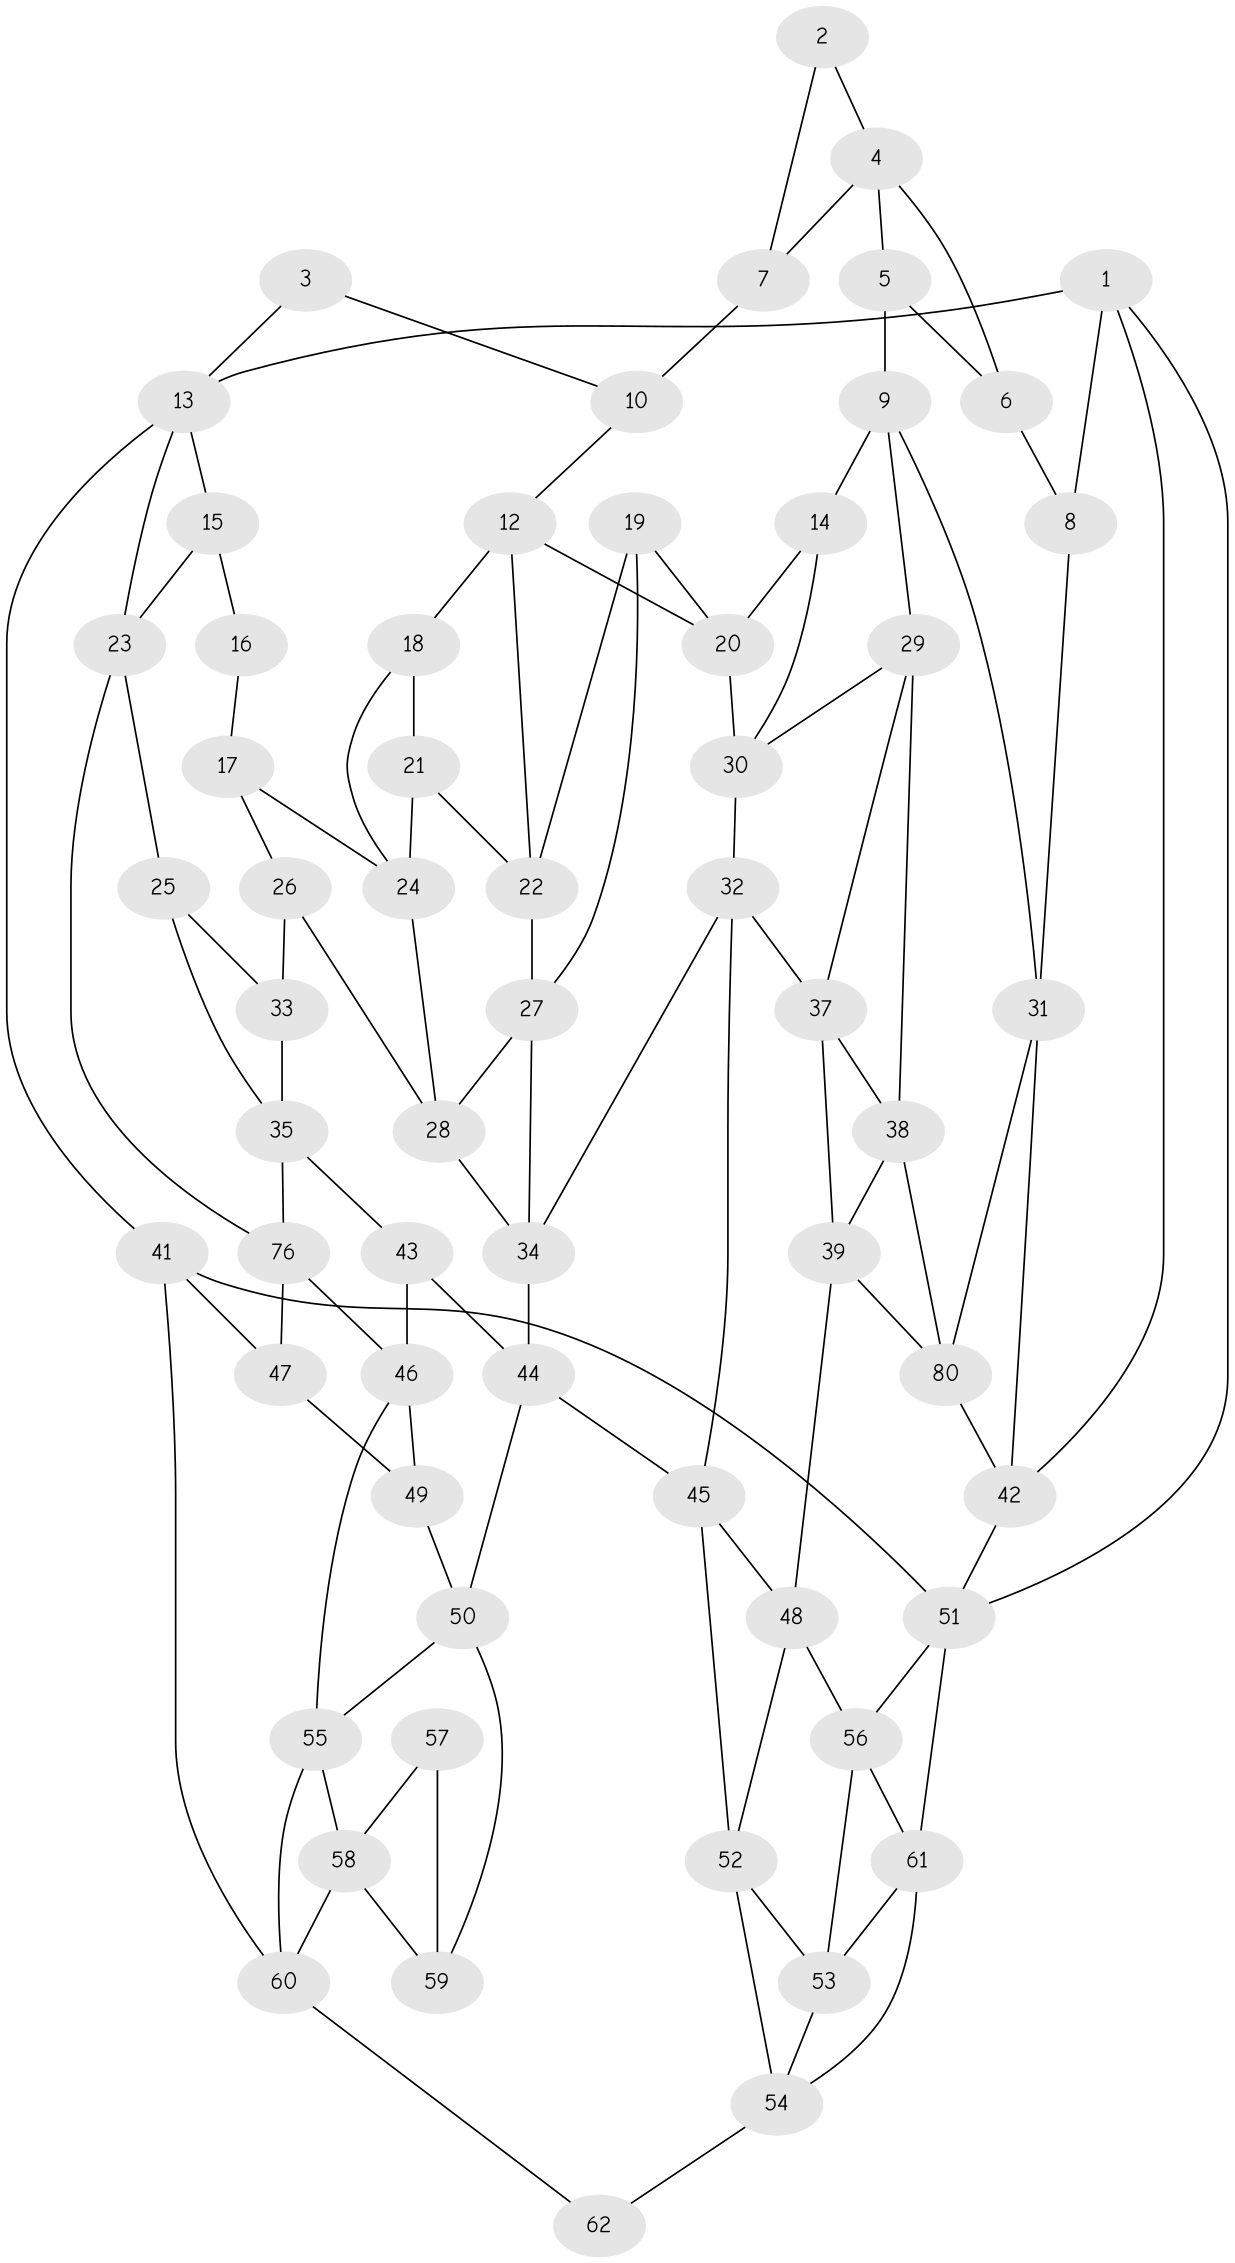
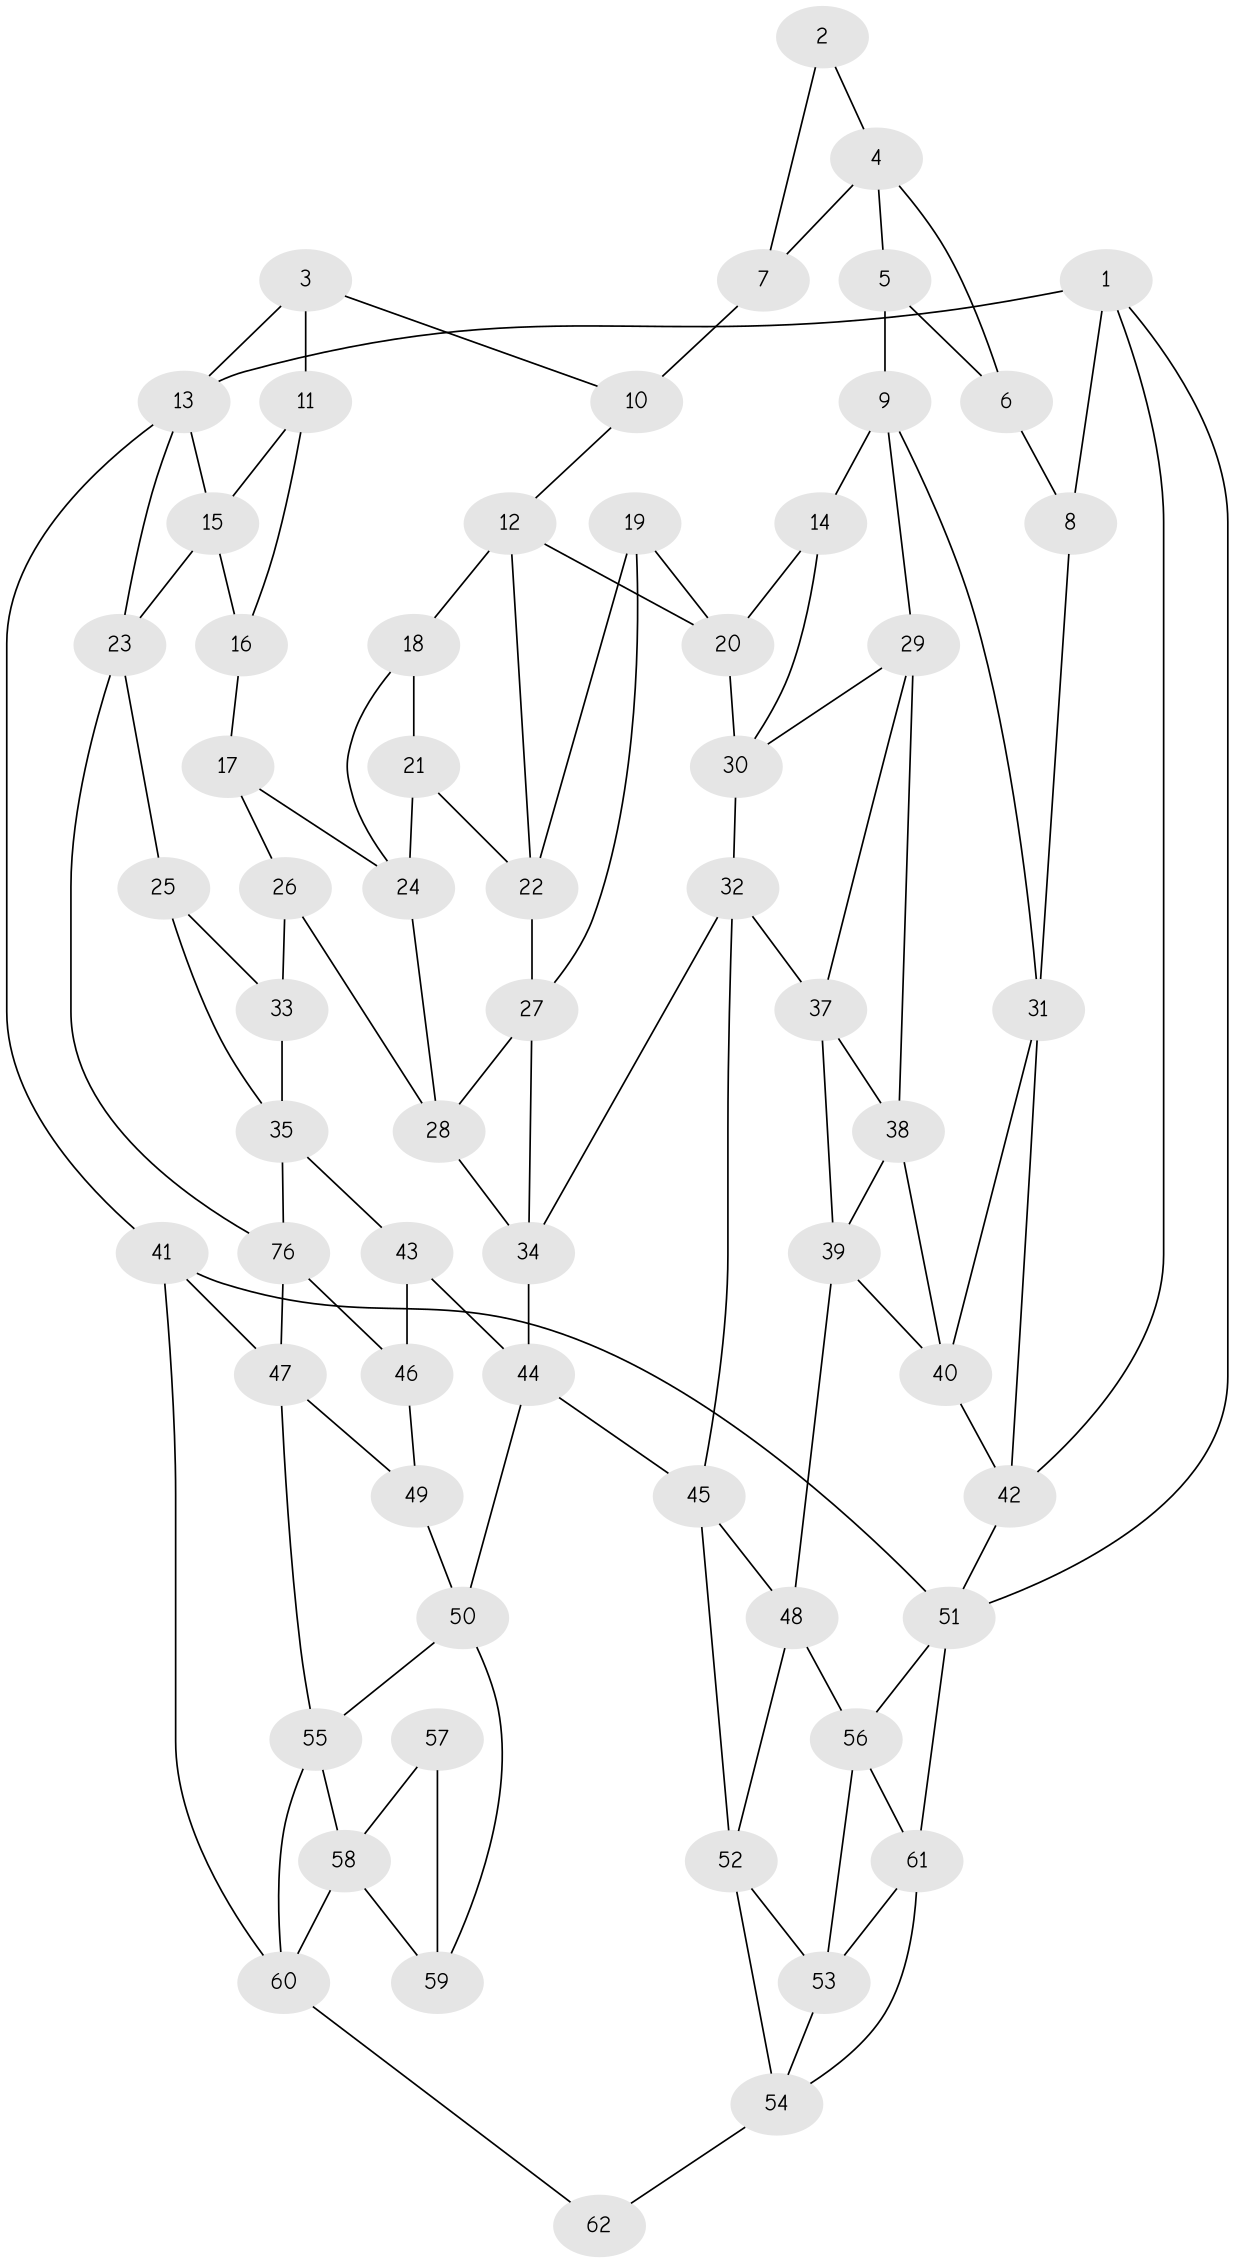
none -> (306, 402)
(946, 1375) -> (946, 1375)
(335, 1551) -> (292, 1558)
